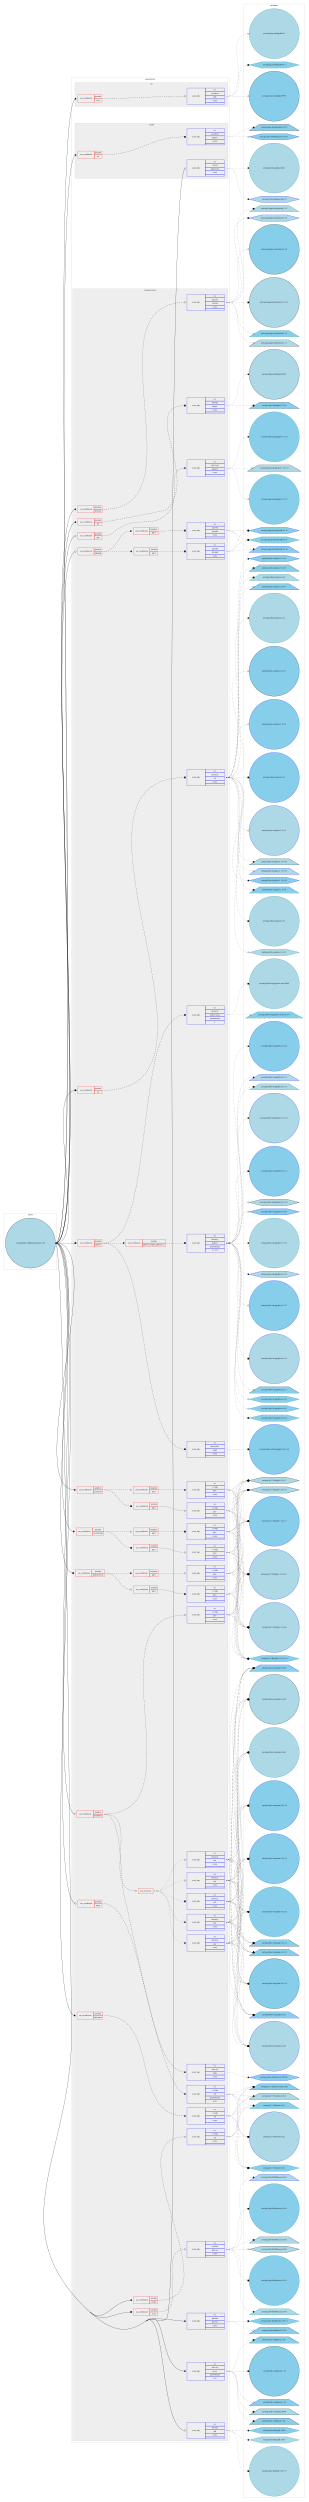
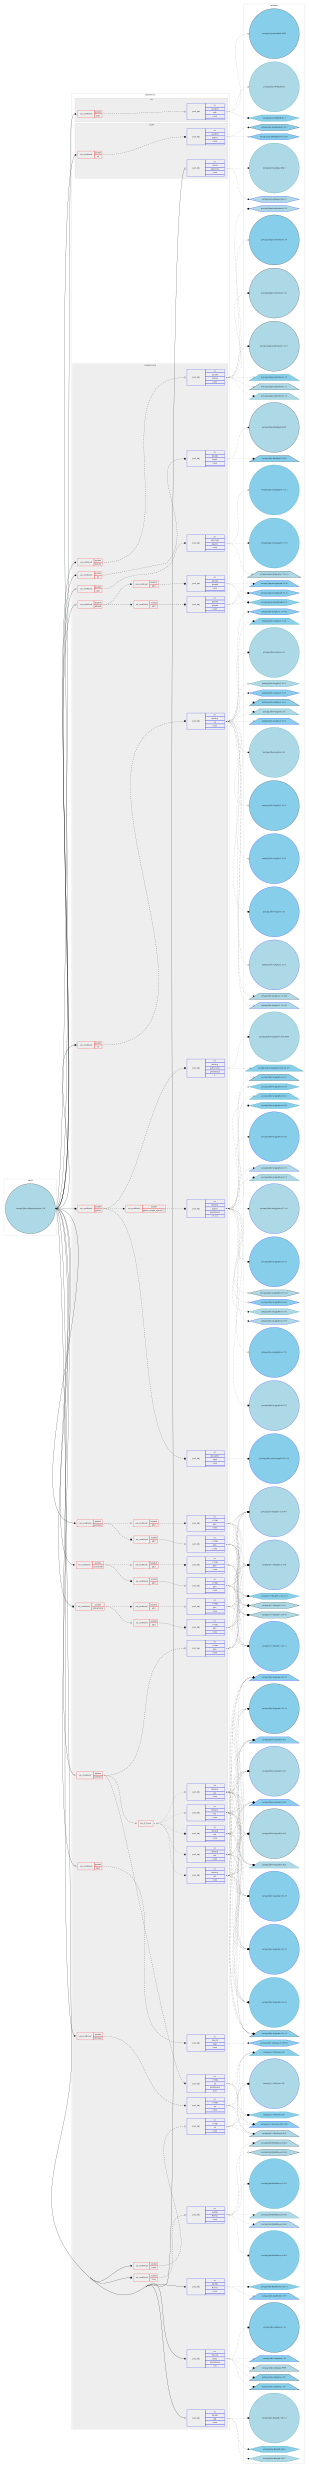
(274, 127) -> (274, 127)
none -> (274, 293)
(274, 1243) -> (274, 1312)
(274, 1409) -> (274, 1096)
(274, 1752) -> (274, 1865)
